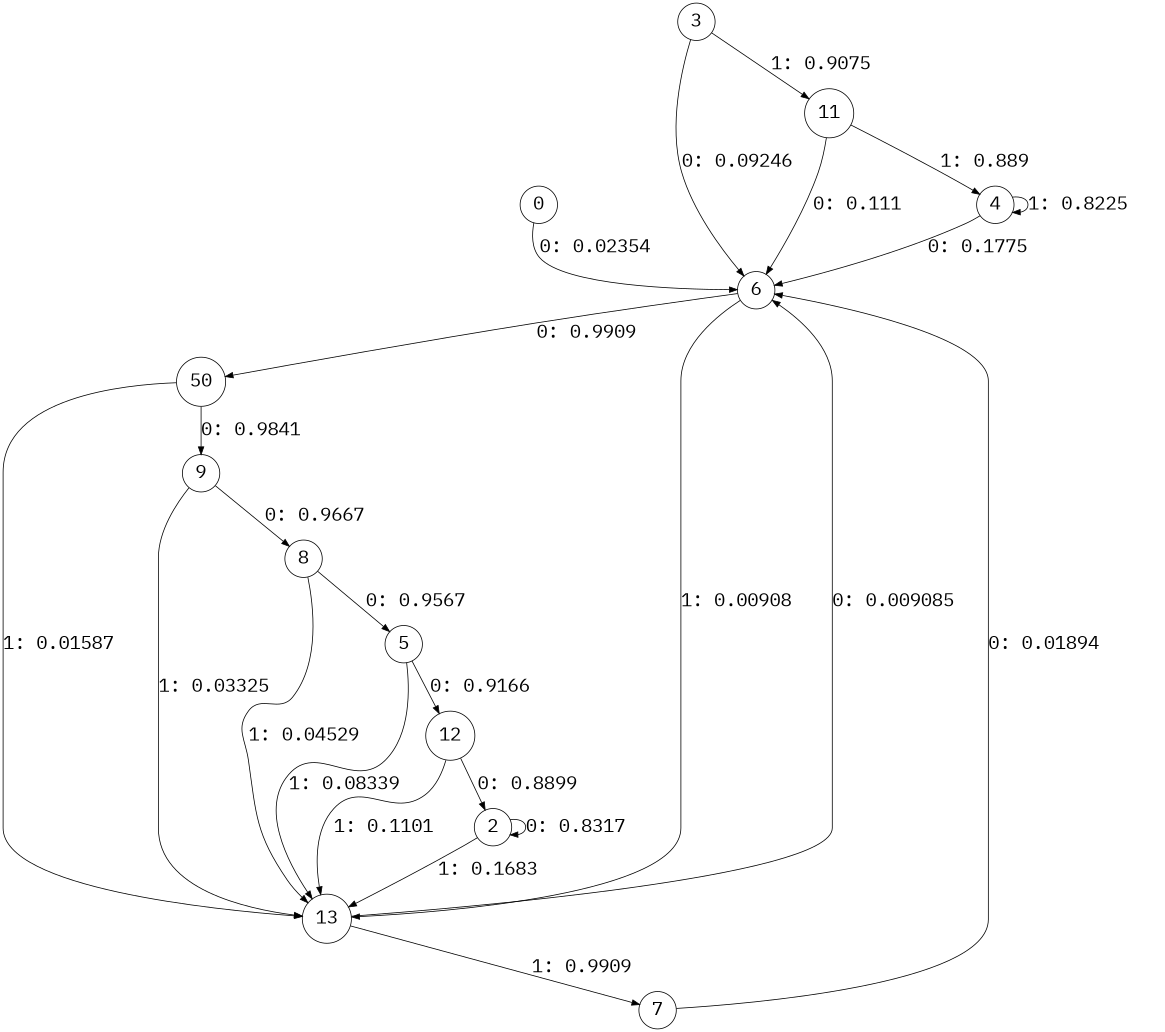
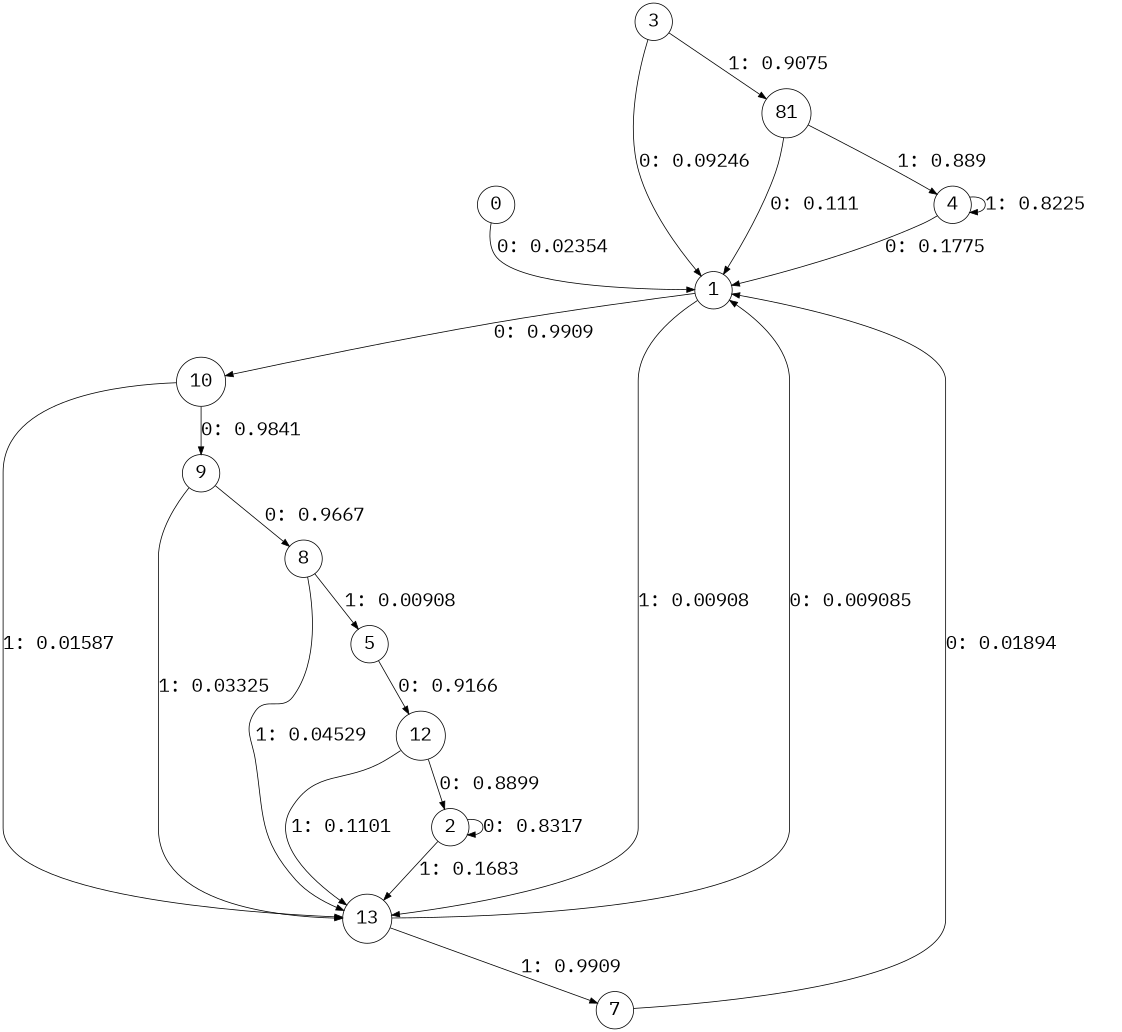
(829, 113) -> (786, 113)
(756, 290) -> (714, 290)
(201, 382) -> (201, 382)
(432, 601) -> (411, 601)
(325, 764) -> none
